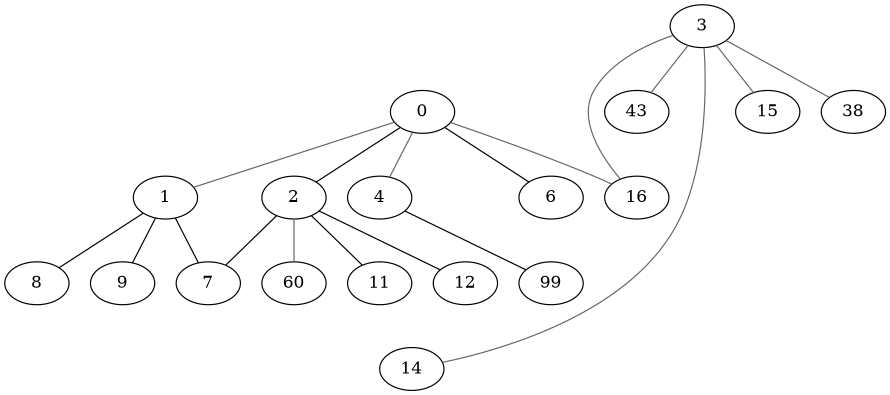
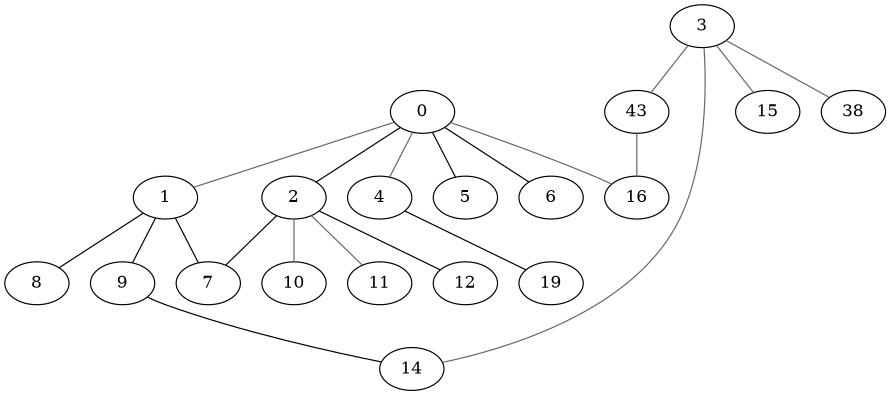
(594, 90) -> (637, 155)
none -> (465, 198)
(337, 240) -> (337, 240)
(294, 283) -> (294, 283)
(551, 283) -> (551, 283)
none -> (263, 335)
